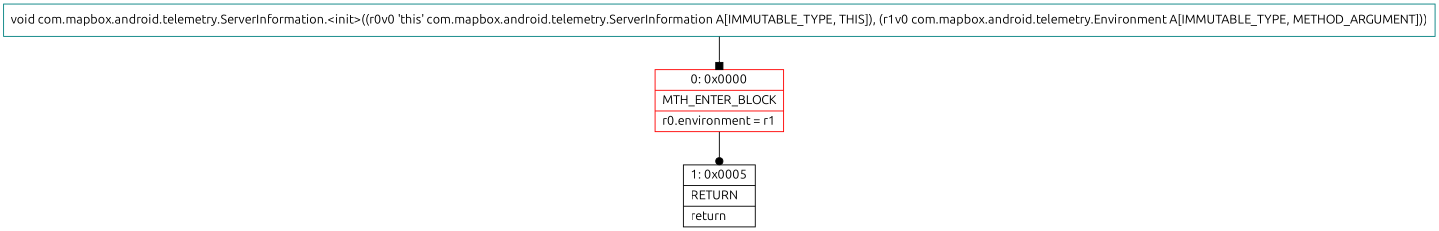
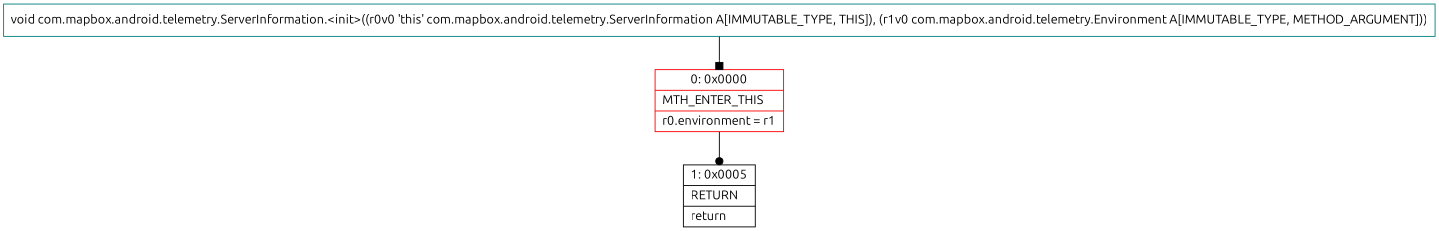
(719, 100) -> (713, 100)
